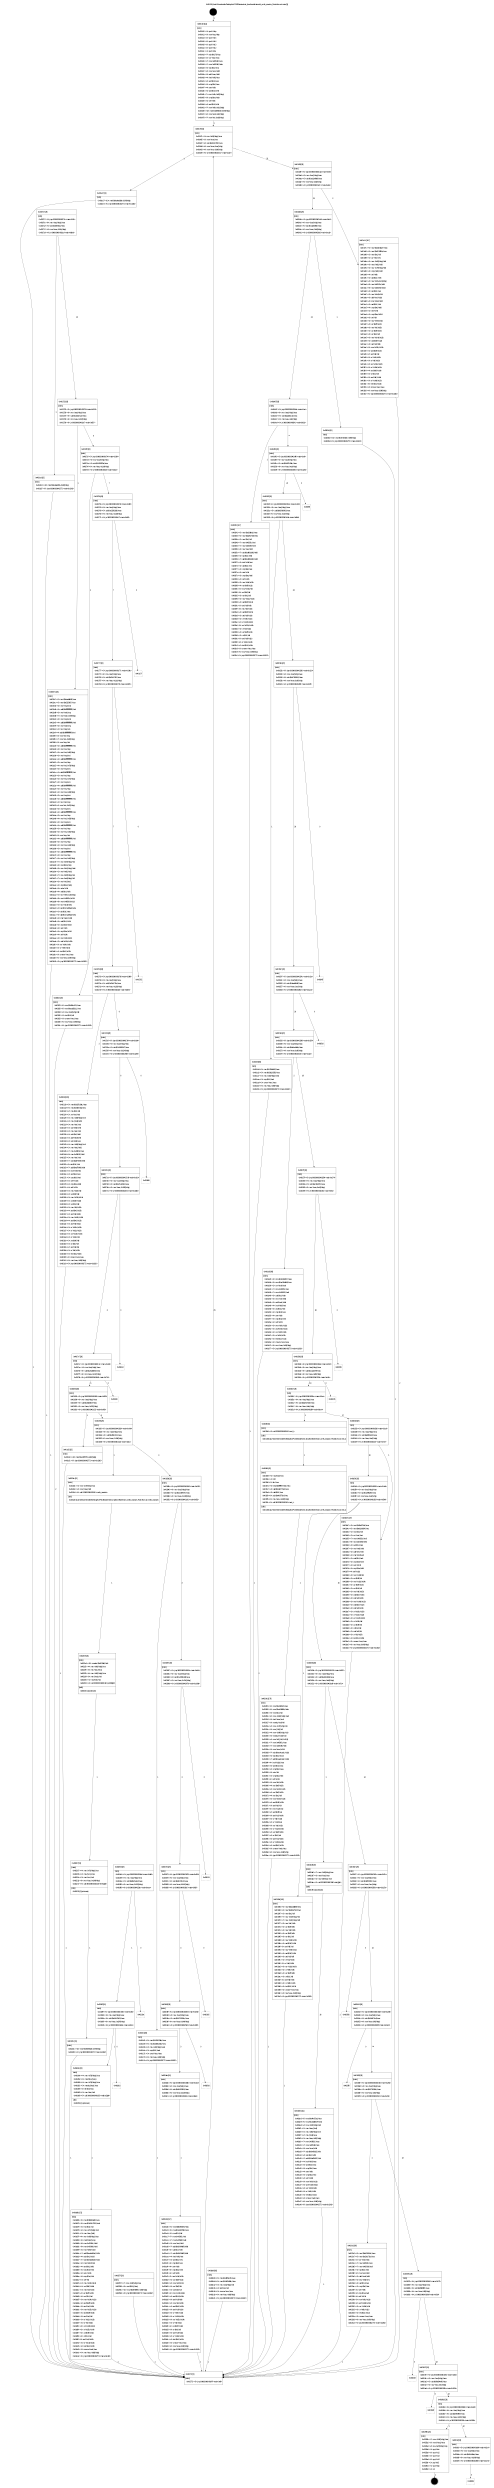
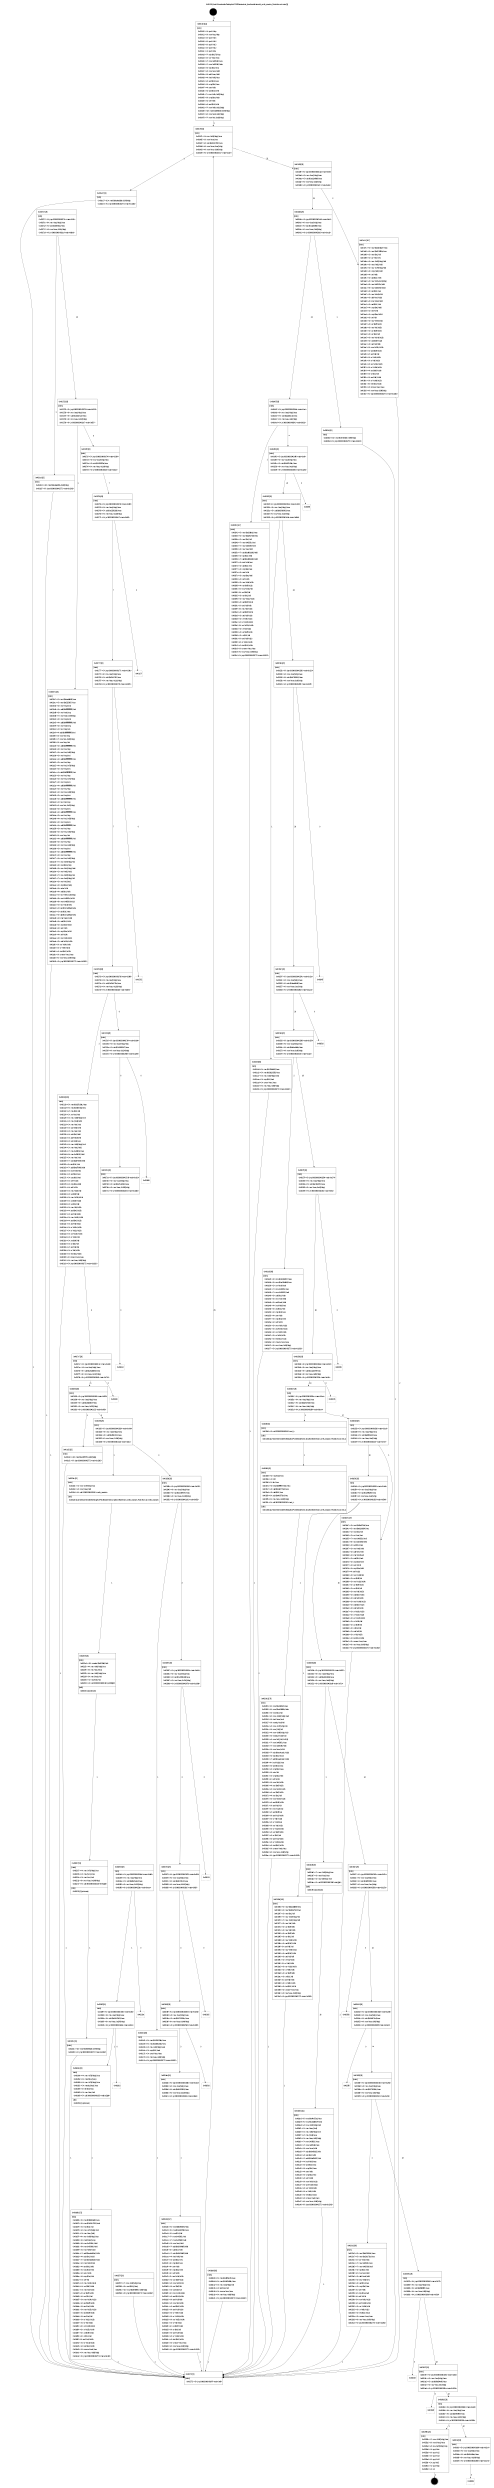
(72, 1012) -> none
(106, 1273) -> (87, 1310)
